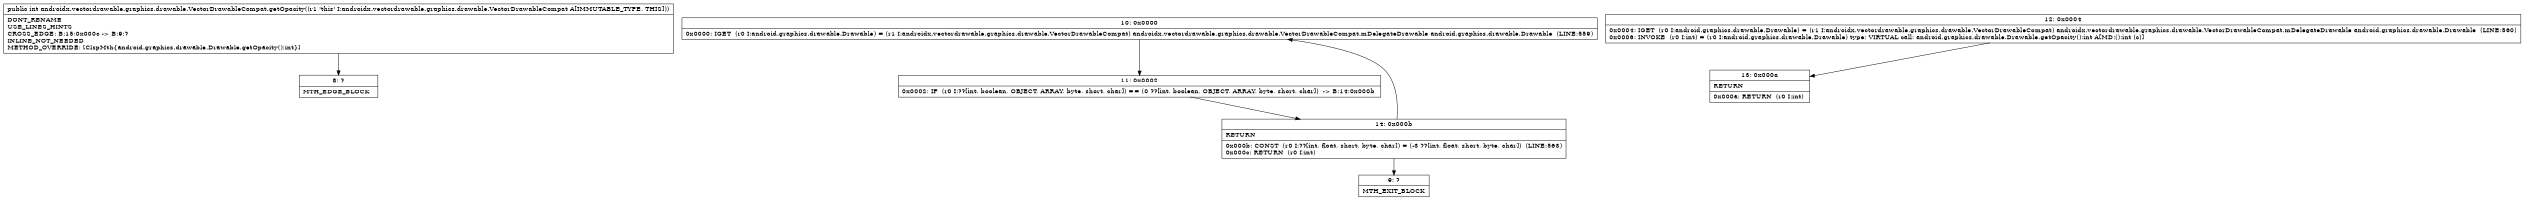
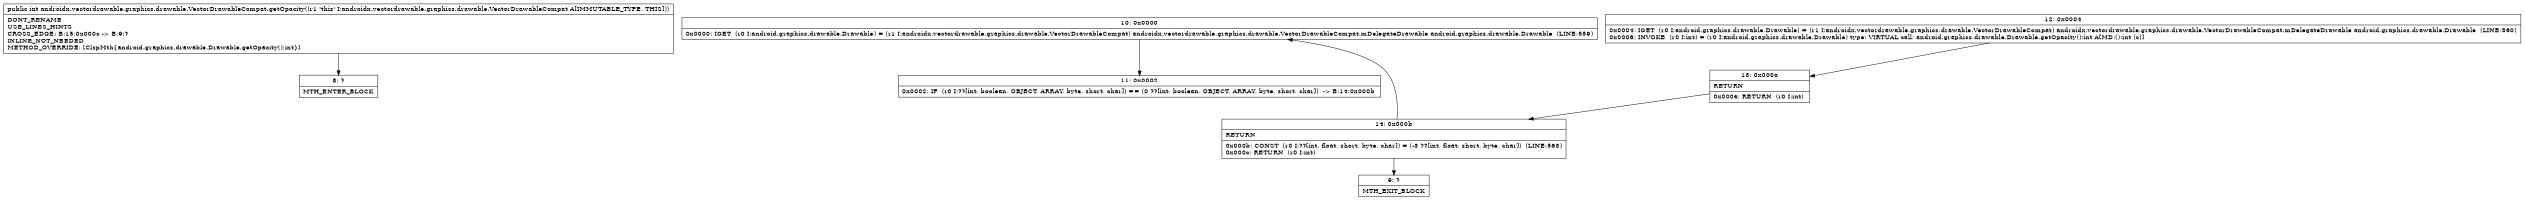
(336, 92) -> (339, 92)
(1243, 108) -> (1622, 106)
